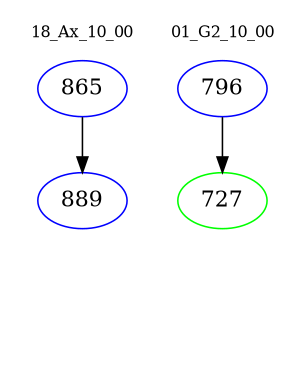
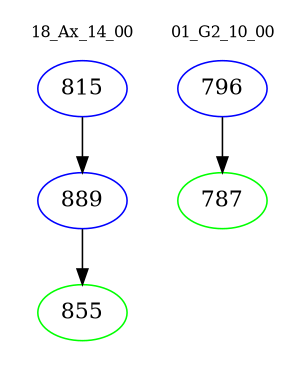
(82, 33) -> (82, 33)
(82, 89) -> (82, 89)
(222, 201) -> (222, 201)
none -> (82, 313)
